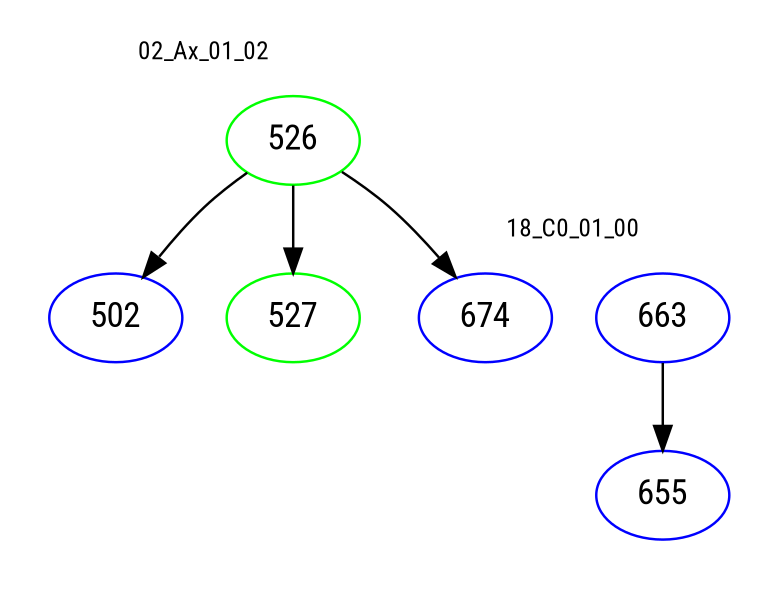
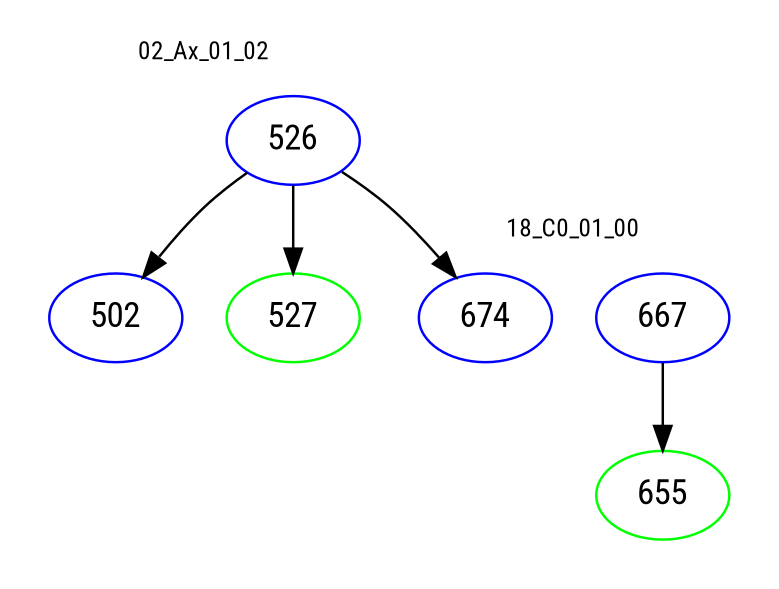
(293, 140) -> (293, 140)
(663, 318) -> (663, 318)
(663, 495) -> (663, 495)
